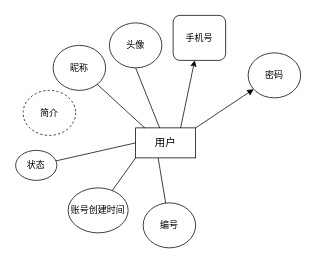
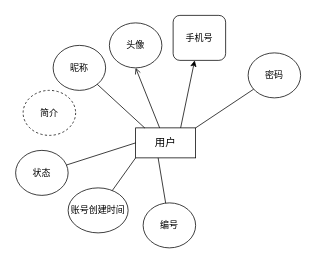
(137, 71) -> (137, 71)
(247, 93) -> (250, 91)
(36, 165) -> (42, 173)
